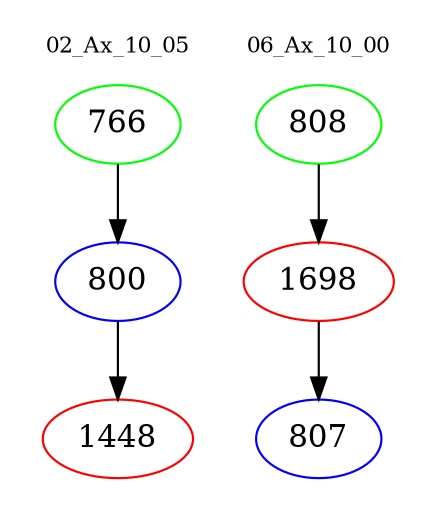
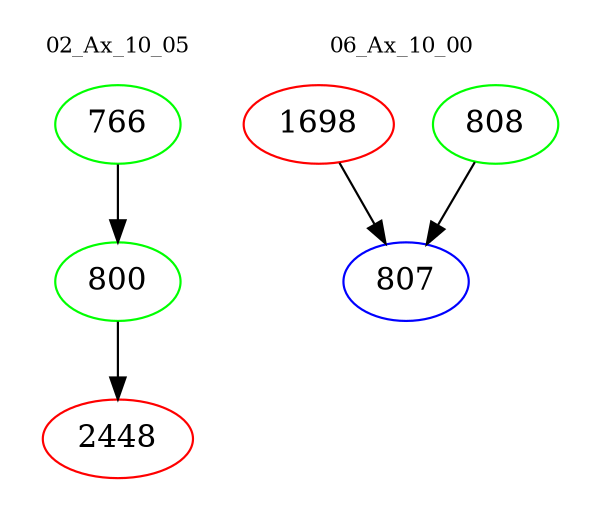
(319, 192) -> (456, 194)
(118, 282) -> (118, 282)
(118, 439) -> (118, 439)
